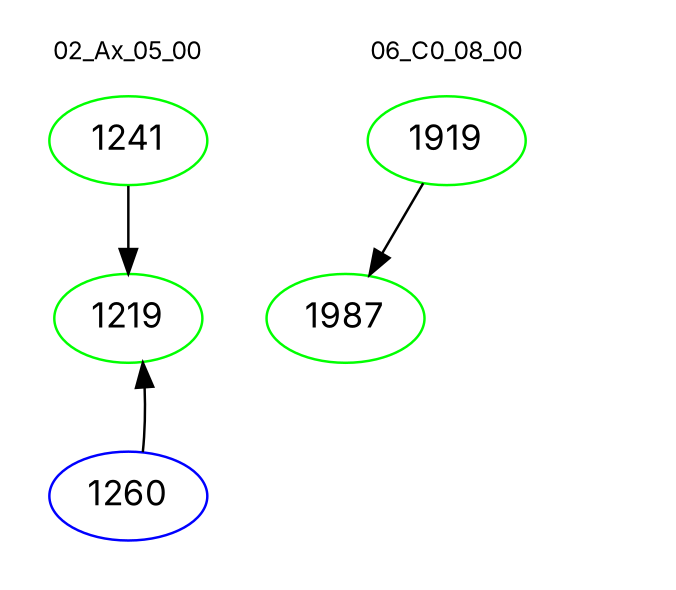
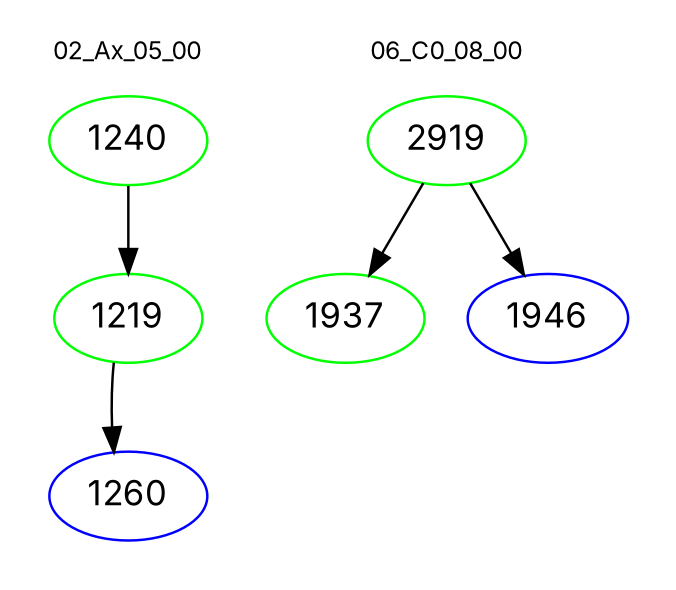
(128, 141) -> (128, 141)
(447, 141) -> (447, 141)
(346, 318) -> (346, 318)
none -> (548, 318)
(145, 420) -> (112, 395)
